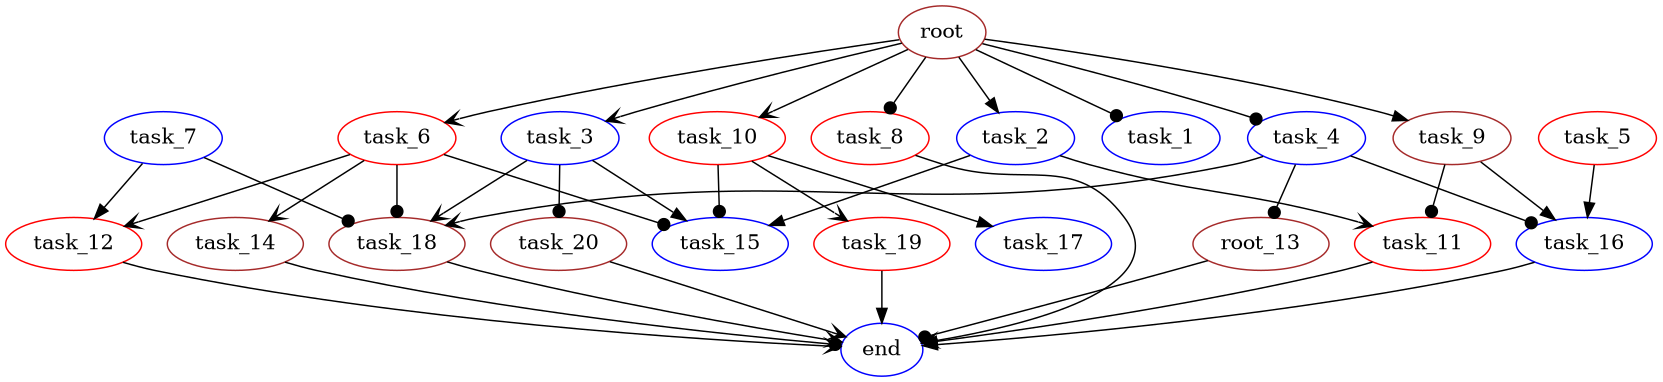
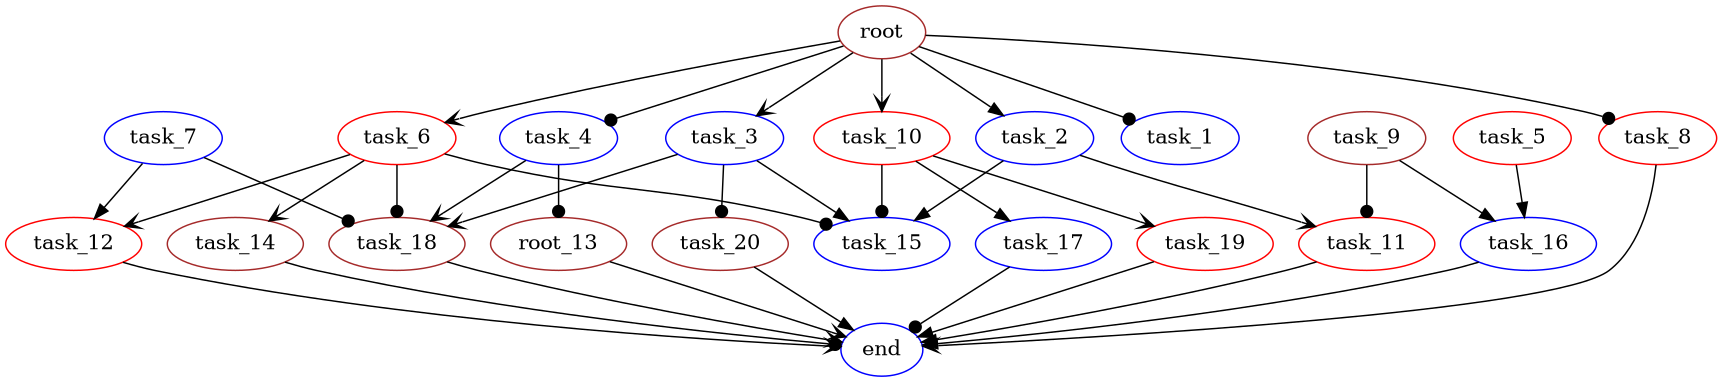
(1190, 71) -> none
(1429, 185) -> none
none -> (965, 295)
(721, 297) -> (798, 295)
(1049, 304) -> (721, 297)
